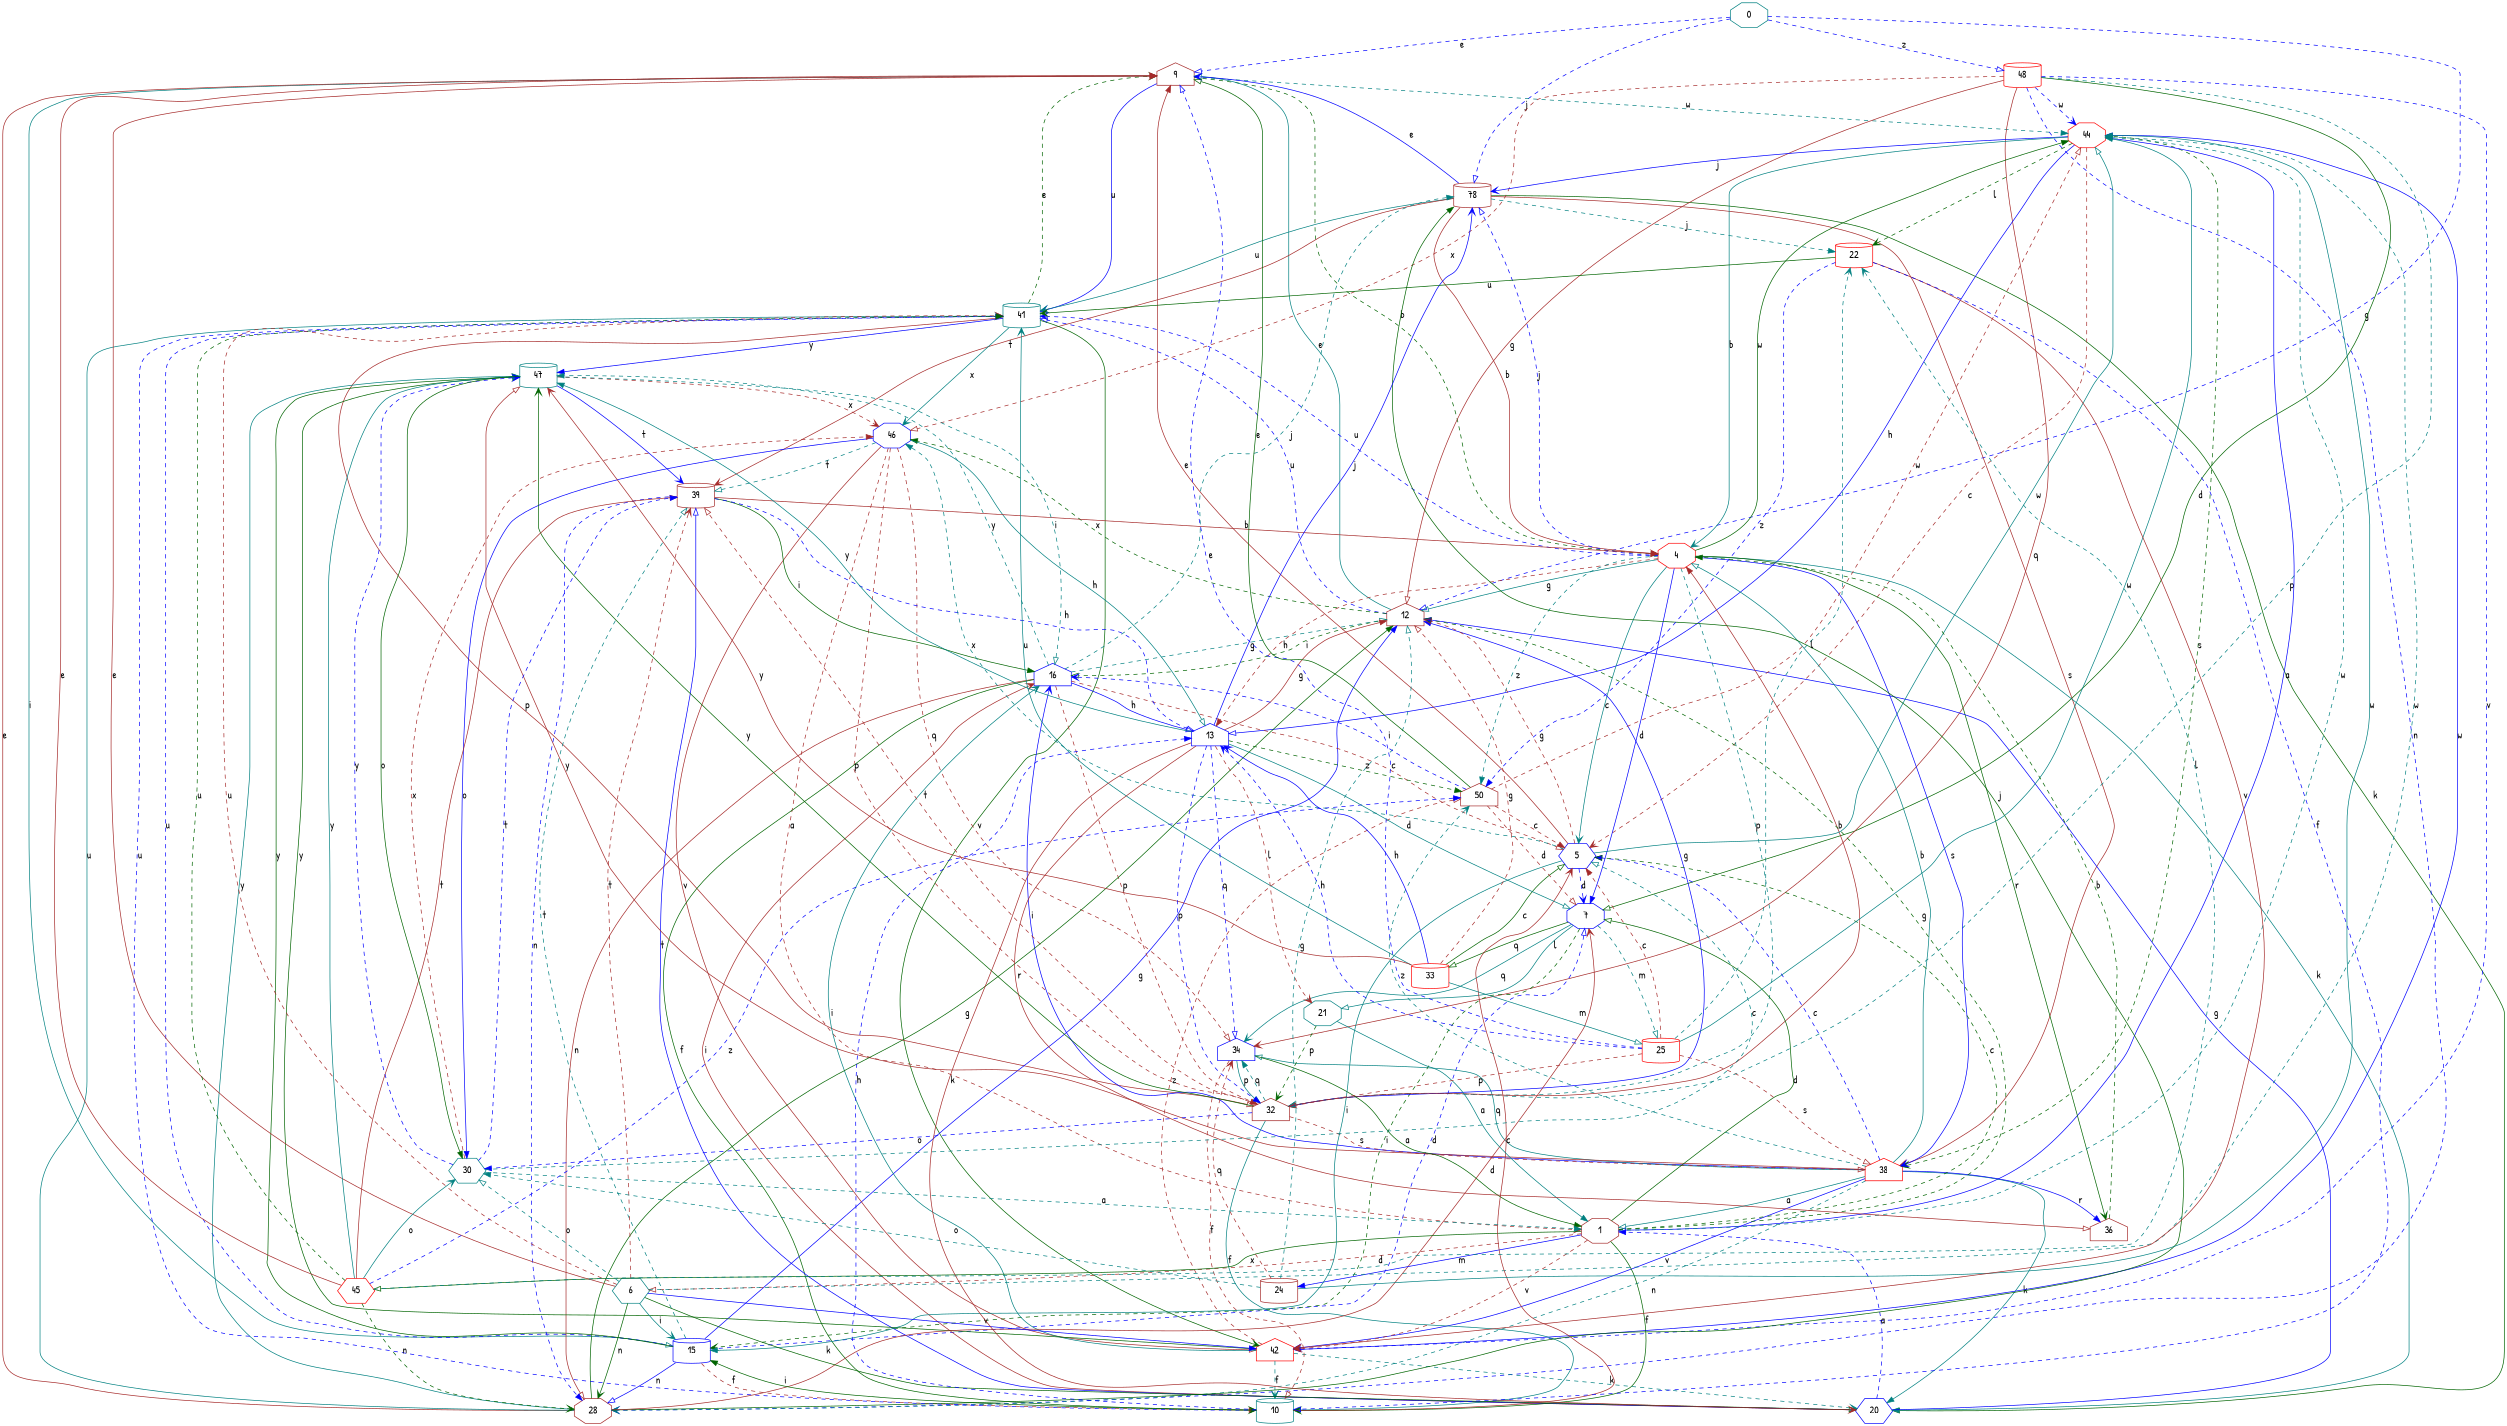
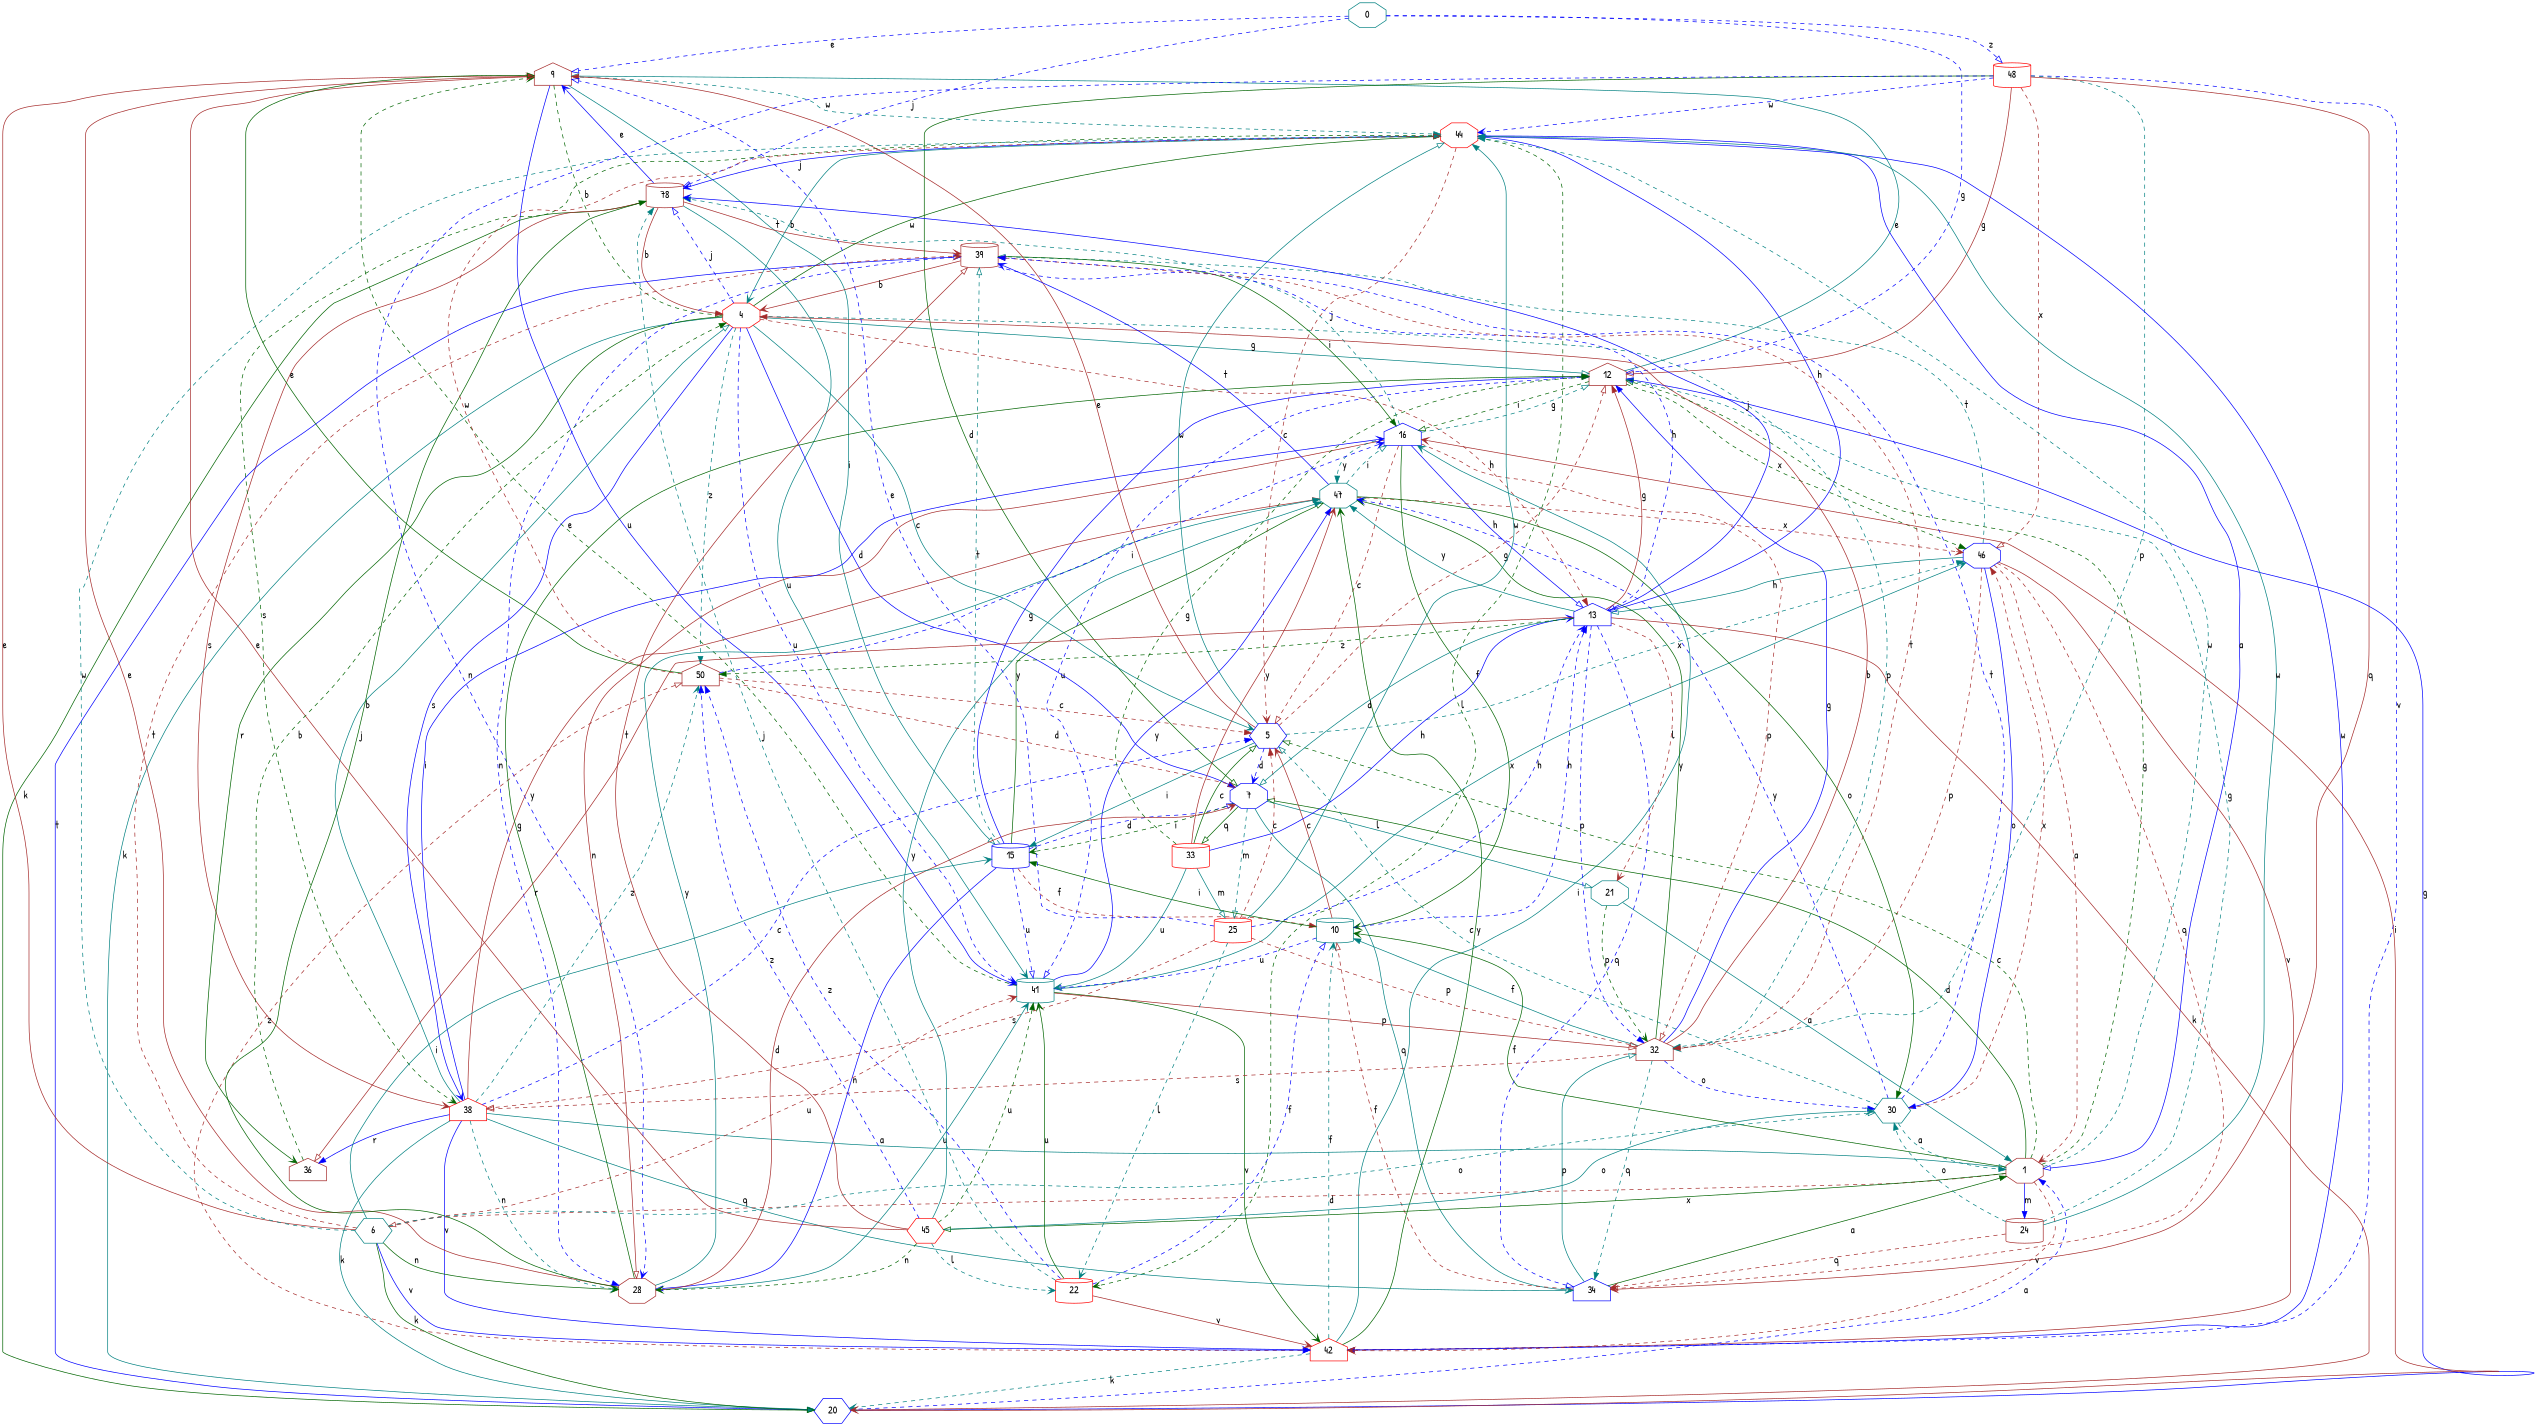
(1668, 226) -> (775, 775)
(538, 376) -> (1338, 496)
(1507, 796) -> (1253, 533)
